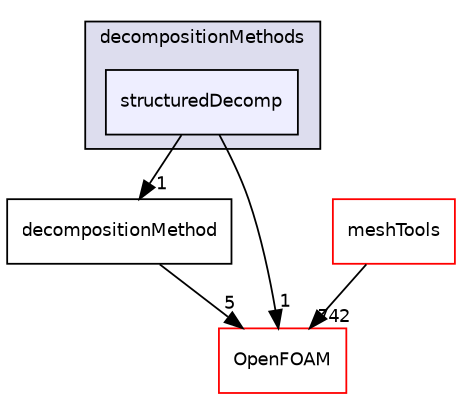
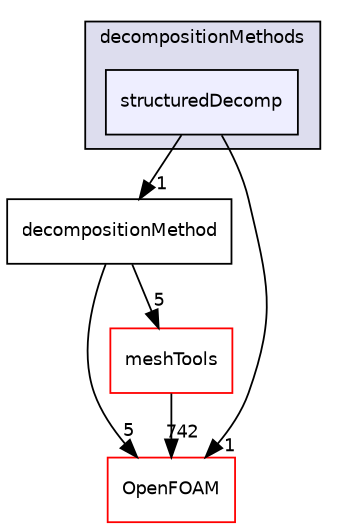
none -> (142, 288)
